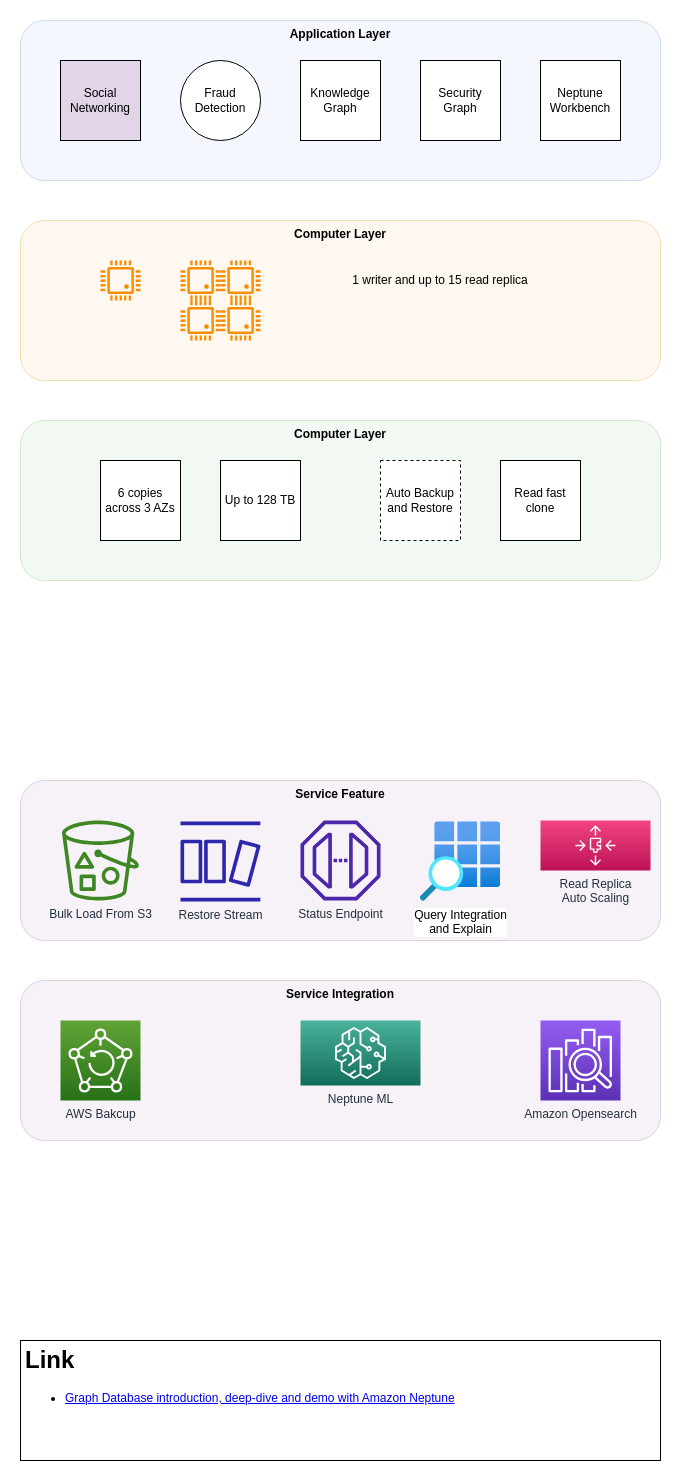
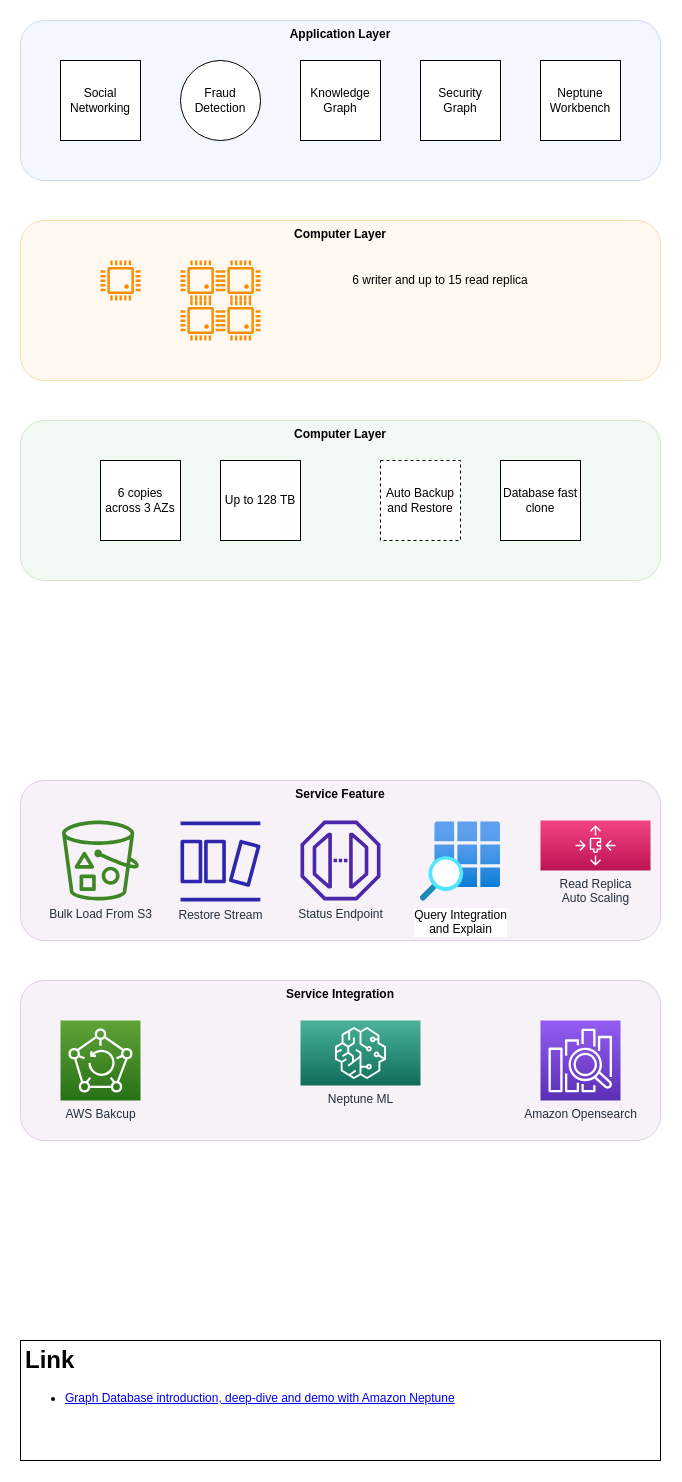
(101, 101) -> (101, 101)
(441, 281) -> (441, 281)
(541, 501) -> (541, 501)
